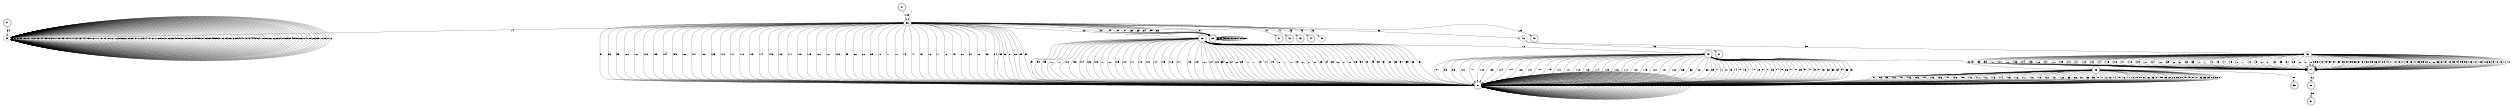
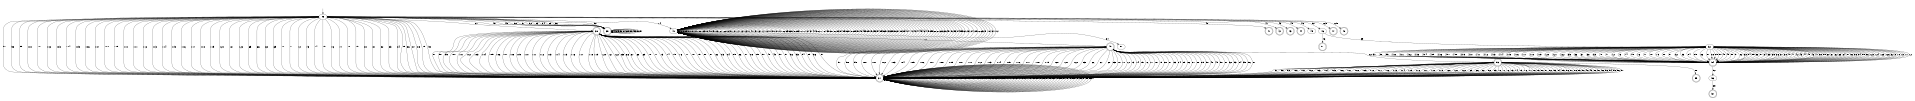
(905, 15) -> (829, 18)
(7, 23) -> (1121, 47)
(7, 31) -> (854, 35)
(2311, 86) -> (1713, 78)
